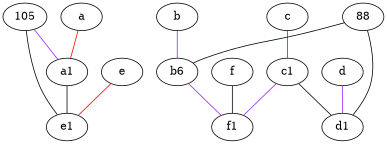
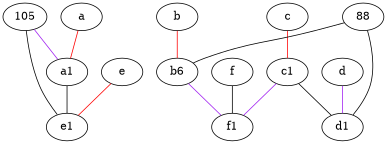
(177, 44) -> (177, 44)
